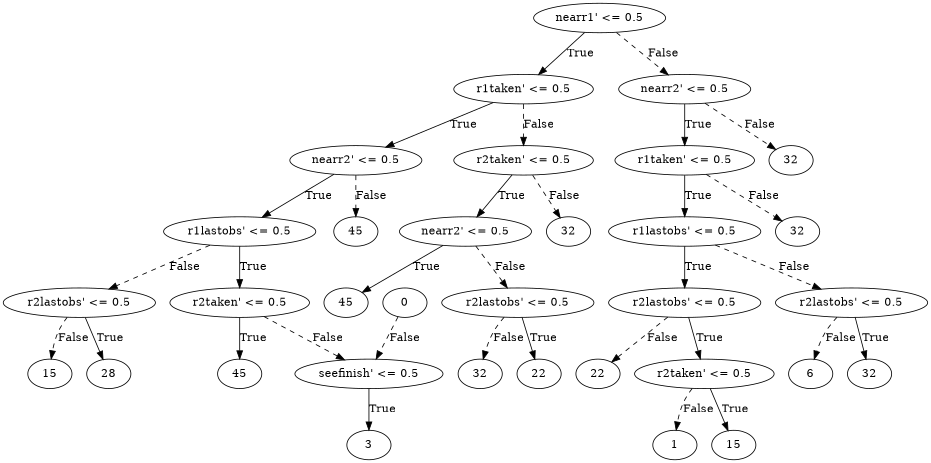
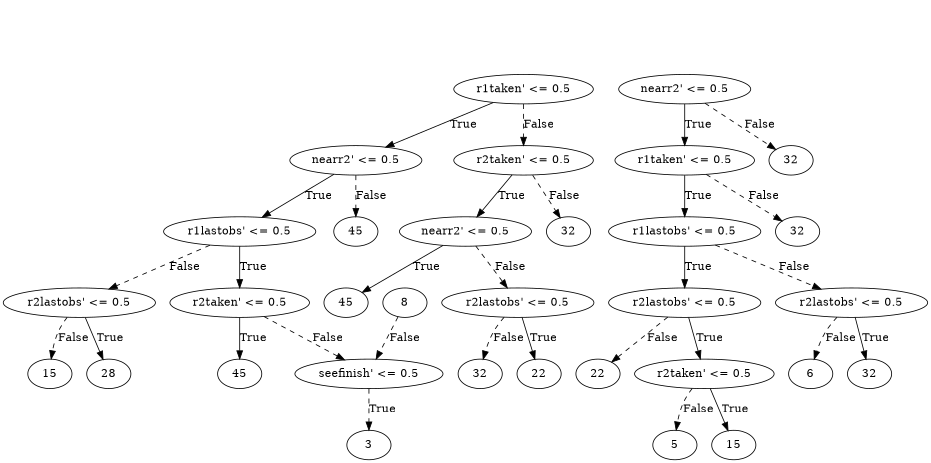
(600, 18) -> none
(405, 303) -> (405, 303)
(369, 405) -> (369, 405)
(675, 445) -> (675, 445)
